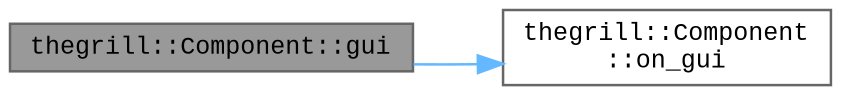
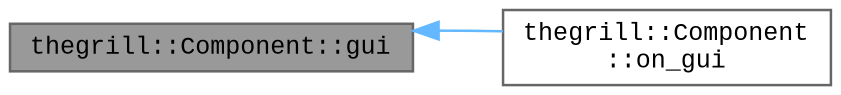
(446, 64) -> (471, 31)
